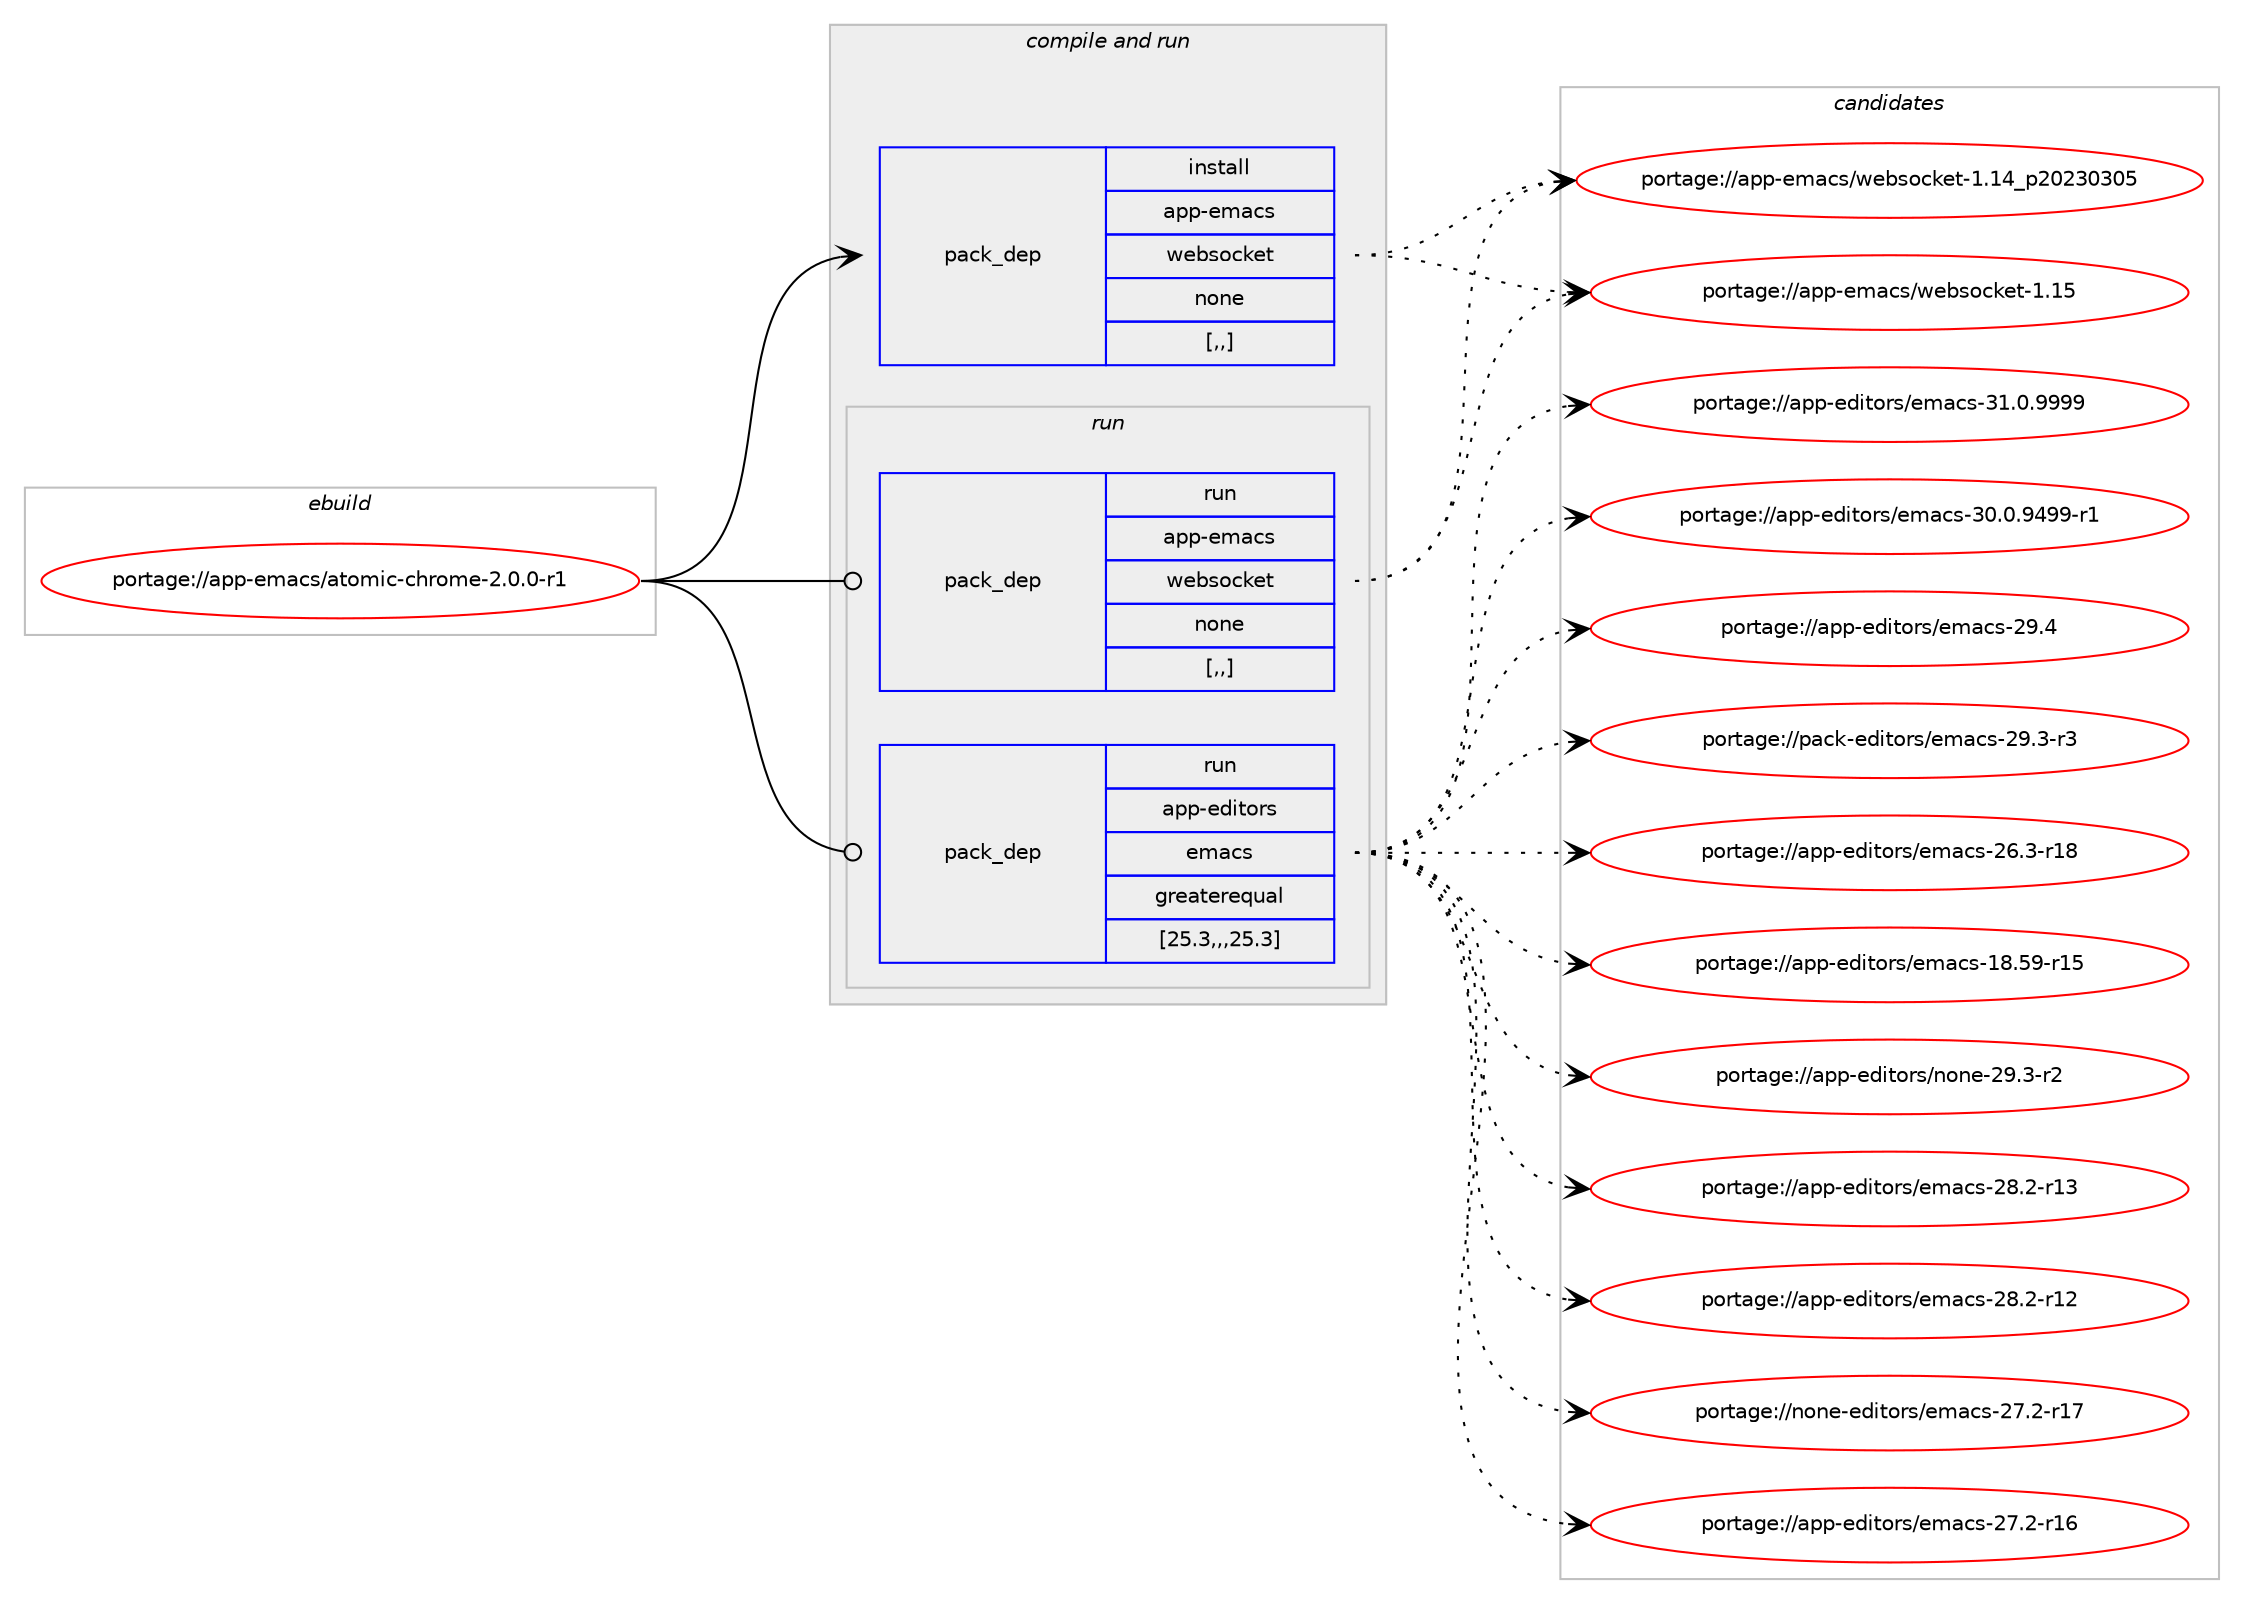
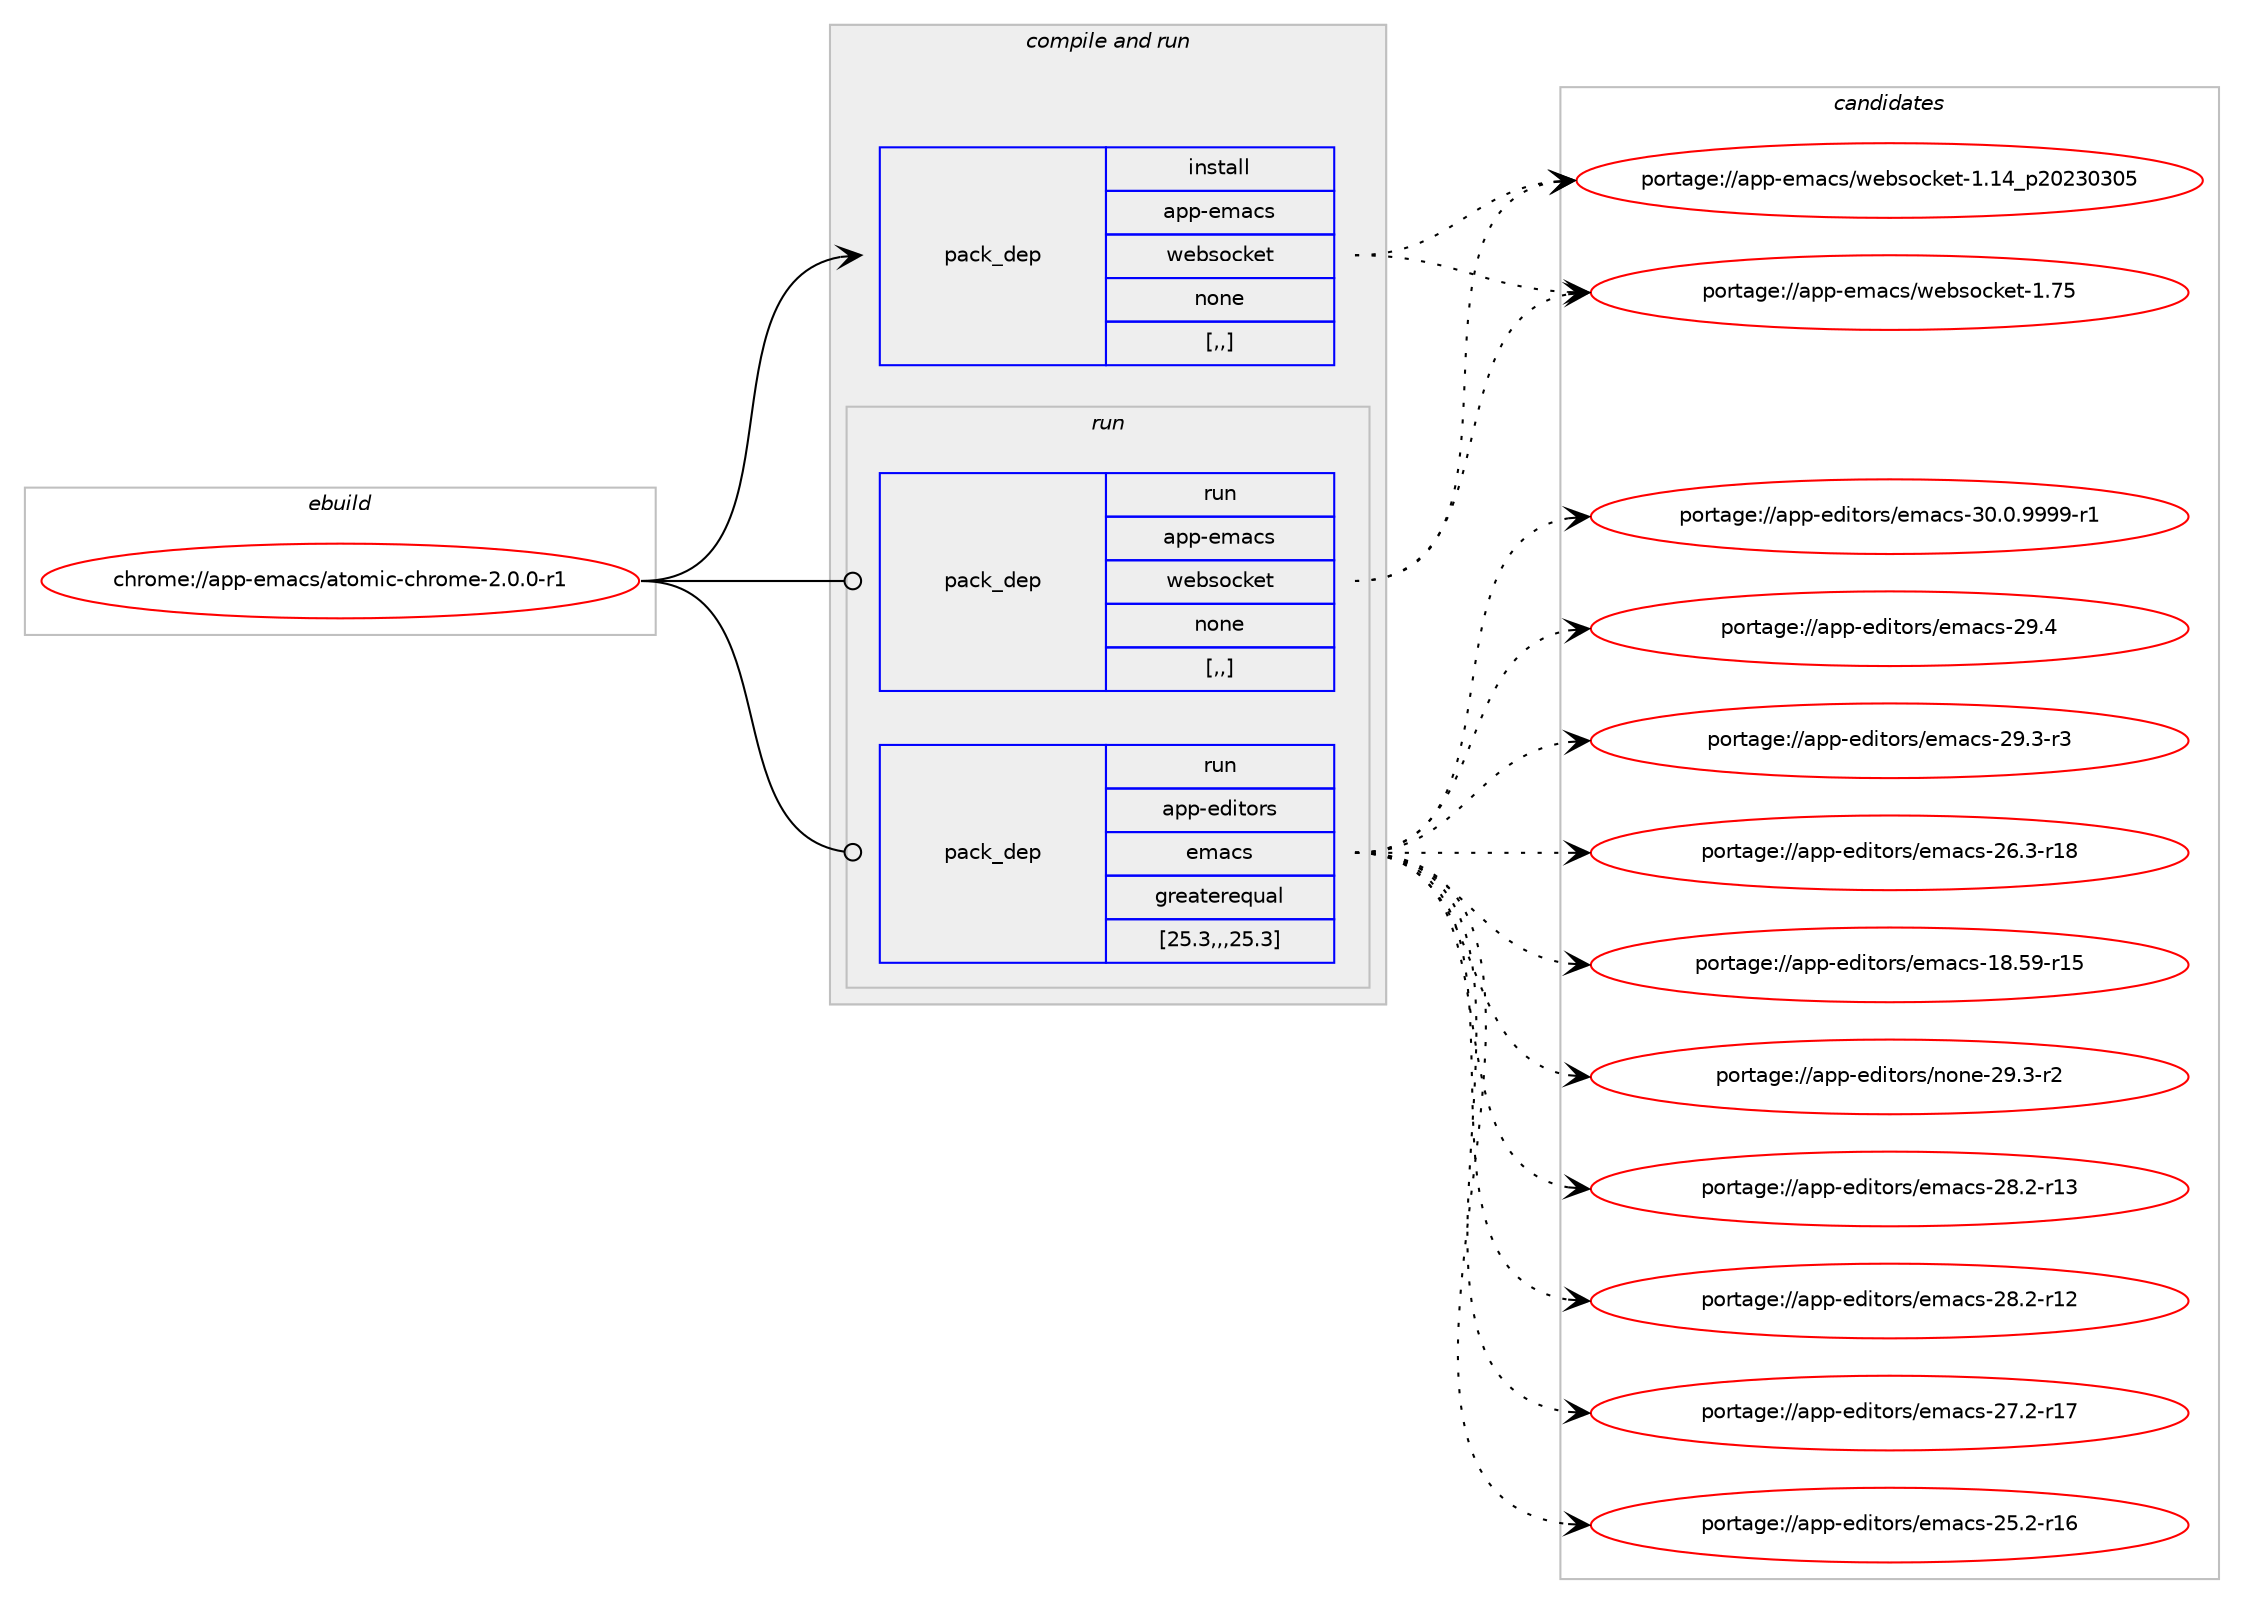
(1890, 293) -> (1890, 293)
(1890, 405) -> none
(1890, 517) -> (1890, 517)
(340, 581) -> (340, 581)
(1890, 741) -> (1890, 741)
(1890, 1413) -> (1890, 1413)
(1890, 1525) -> (1890, 1525)
